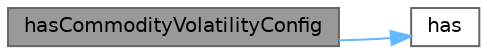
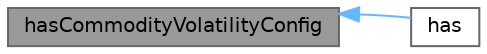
(365, 40) -> (385, 16)
